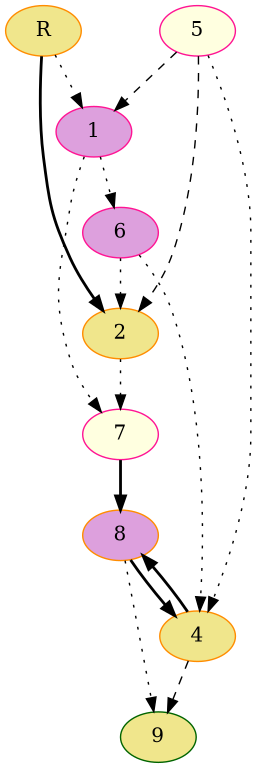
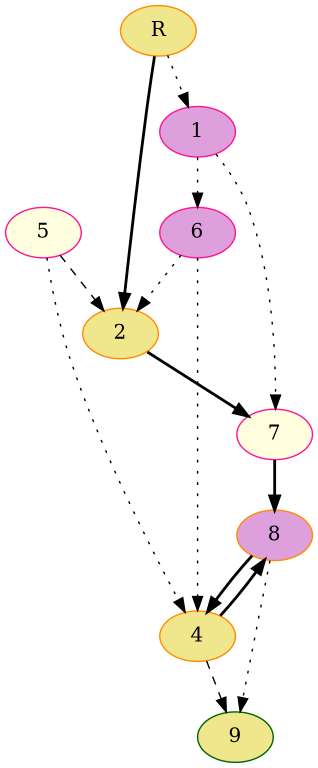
(151, 76) -> none
(121, 377) -> (187, 377)
